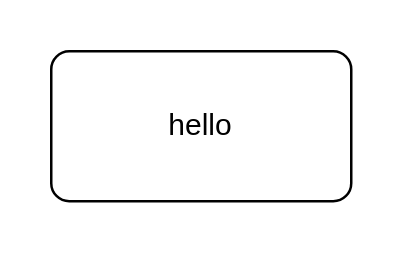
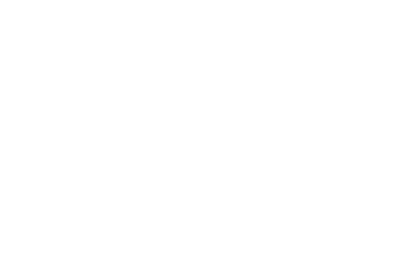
(201, 126) -> none
